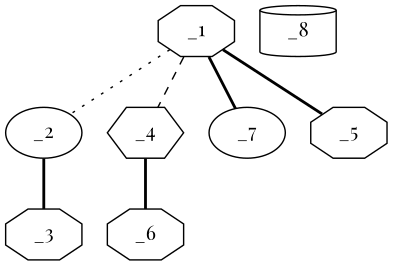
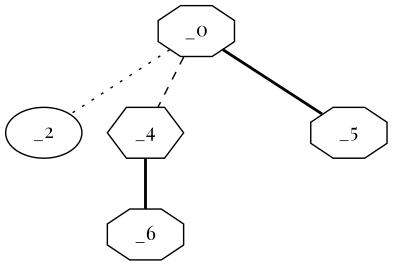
(196, 31) -> (196, 31)
(298, 31) -> none
(247, 133) -> none
(44, 234) -> none
